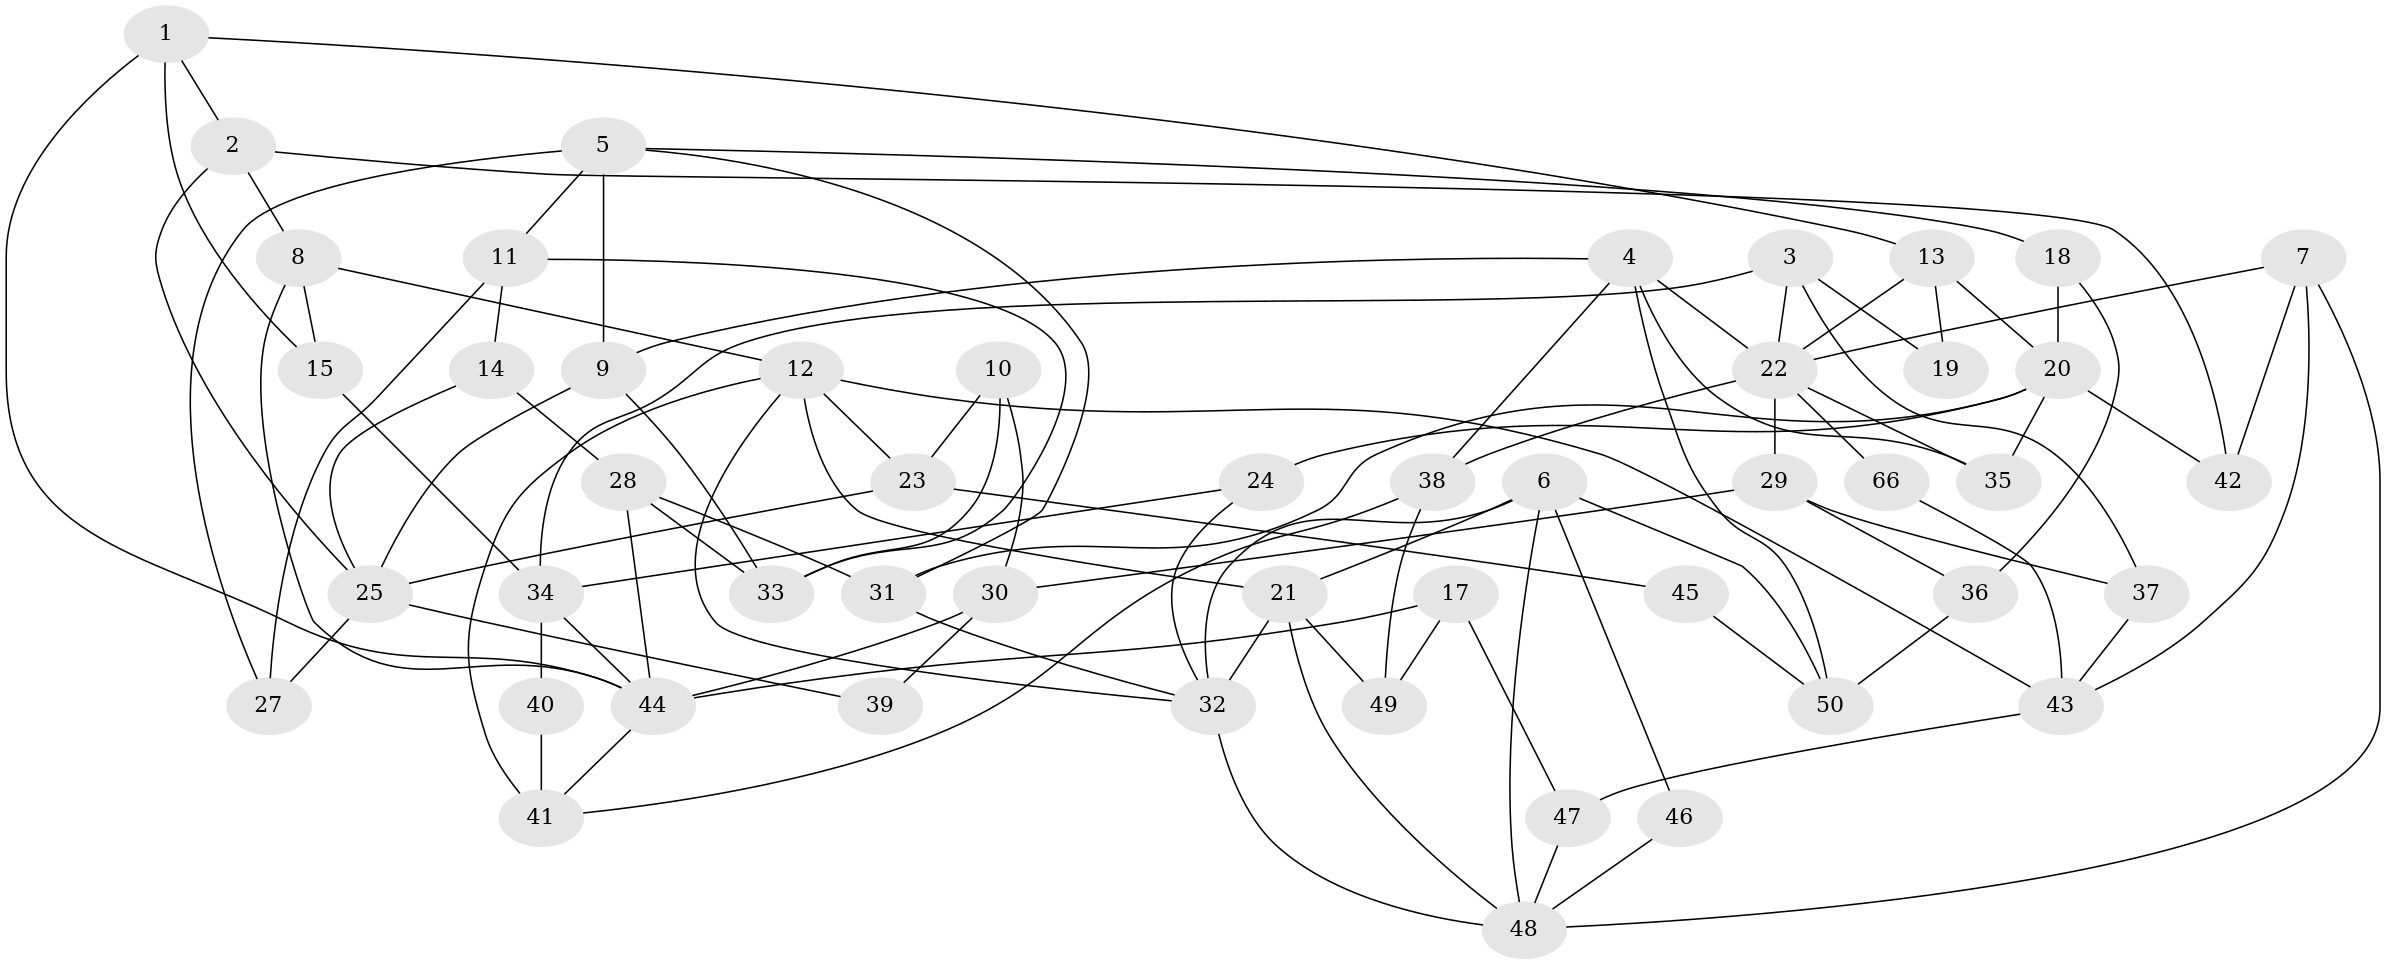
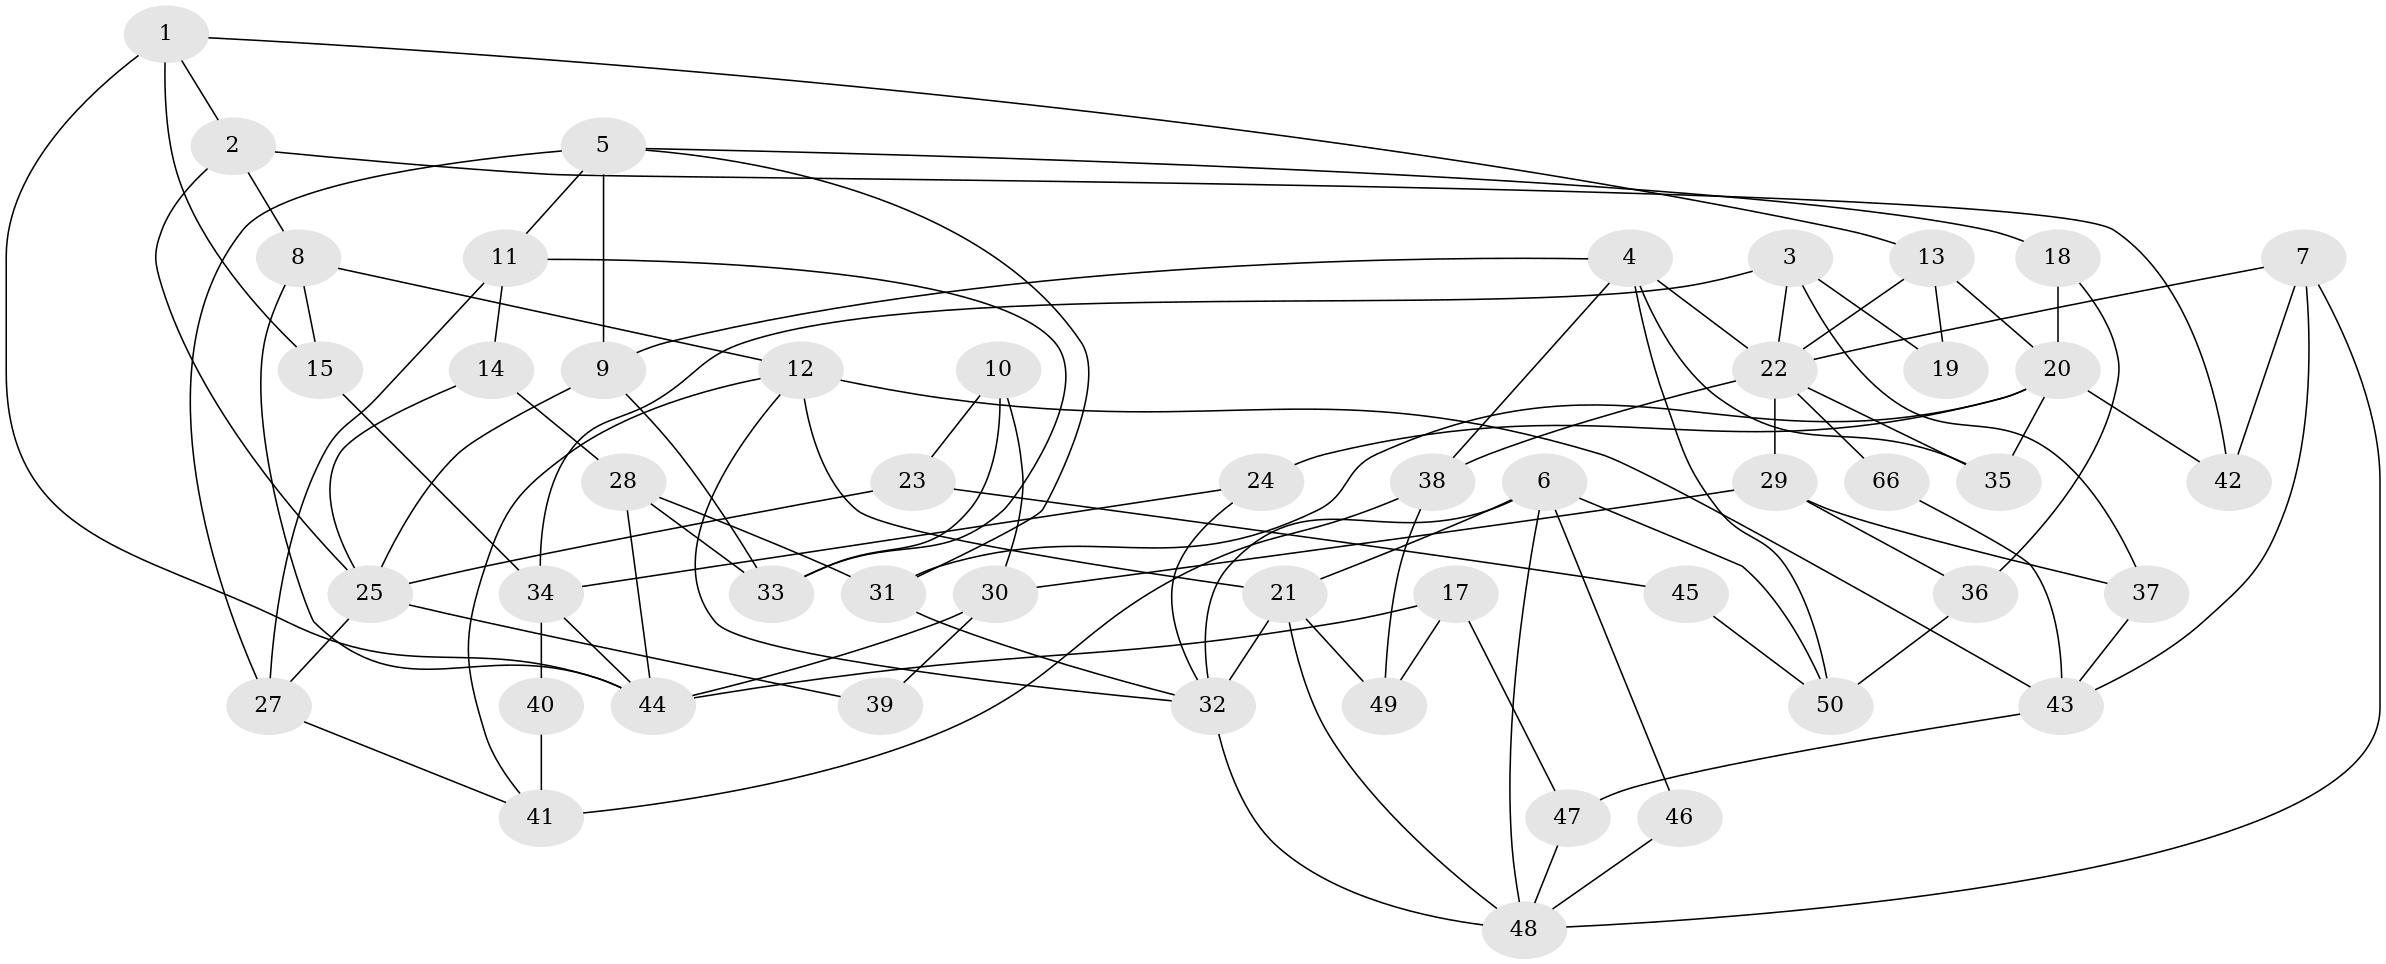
(857, 426) -> none
(598, 762) -> (405, 762)
